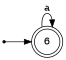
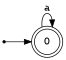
(47, 42) -> (47, 42)
